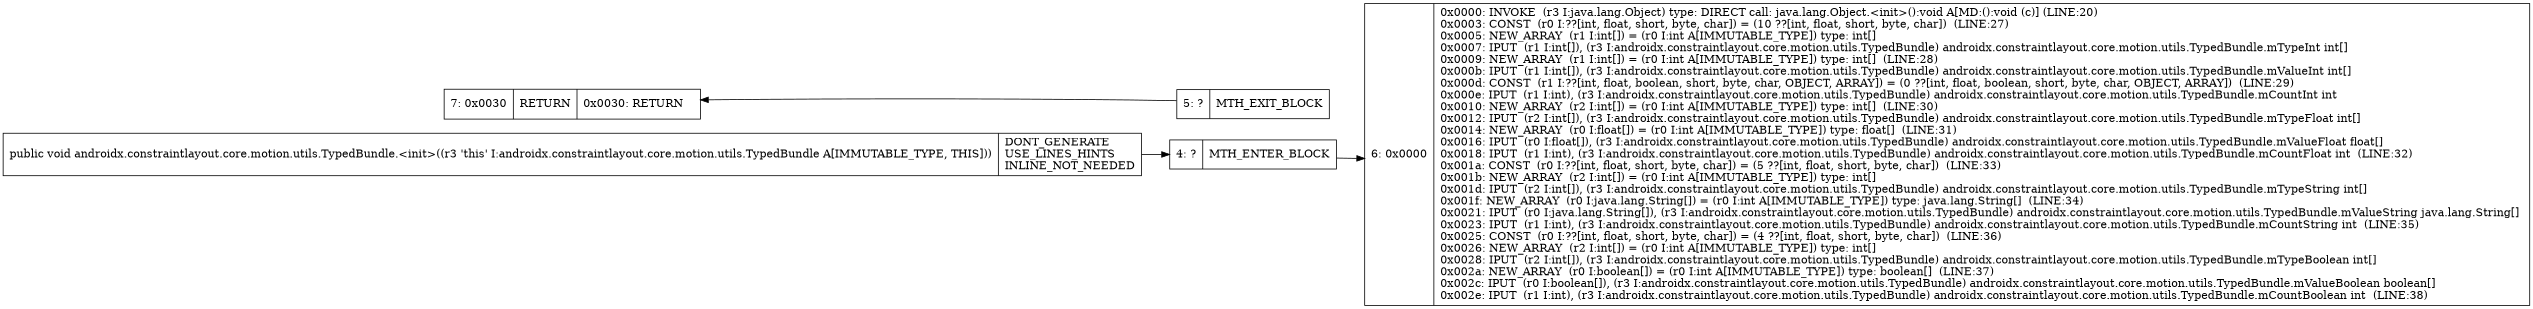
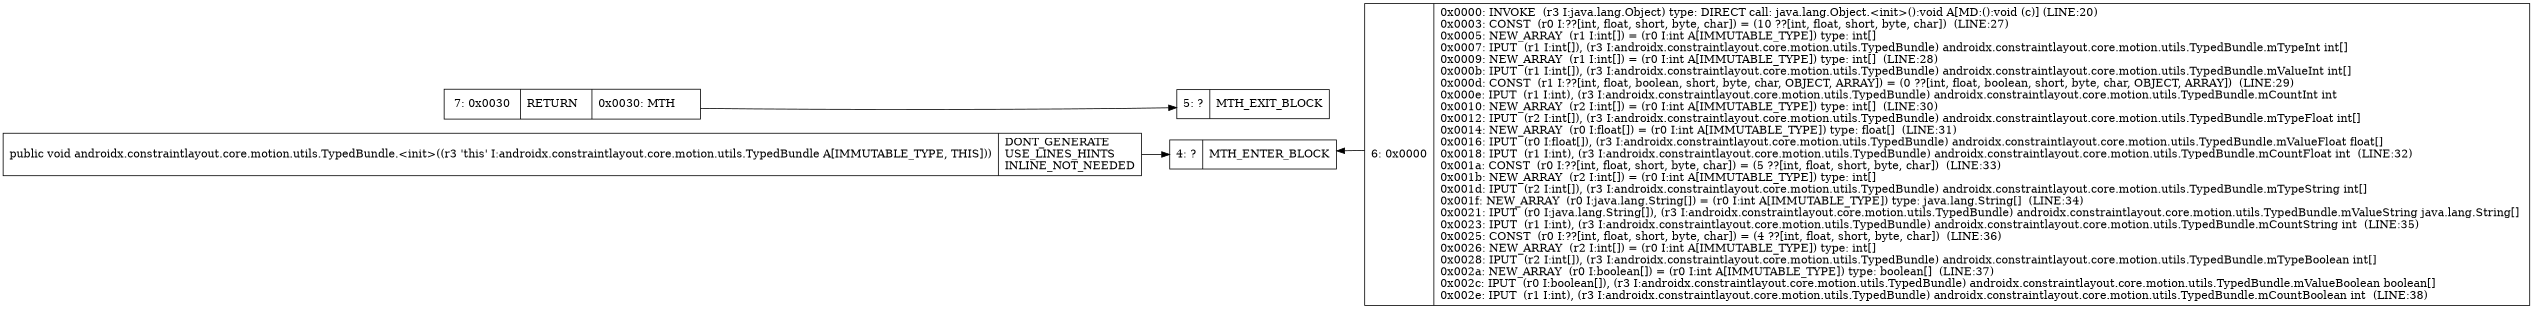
(942, 99) -> (935, 109)
(639, 104) -> (642, 104)
(1347, 158) -> (1355, 151)
